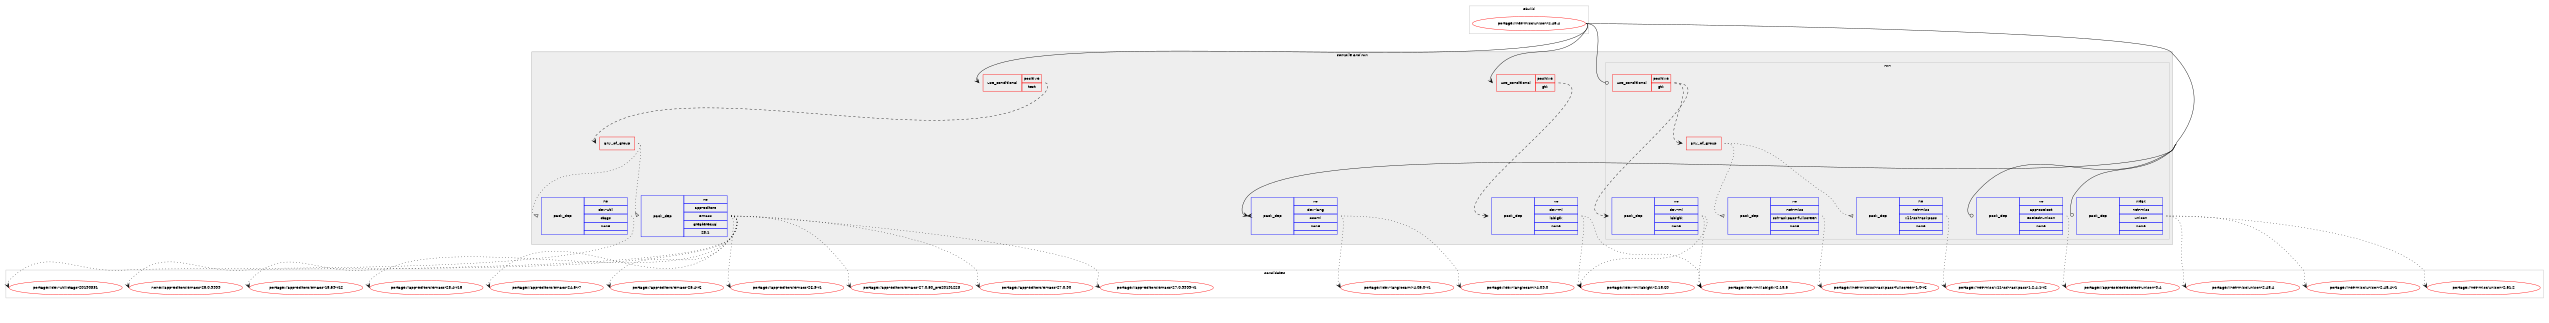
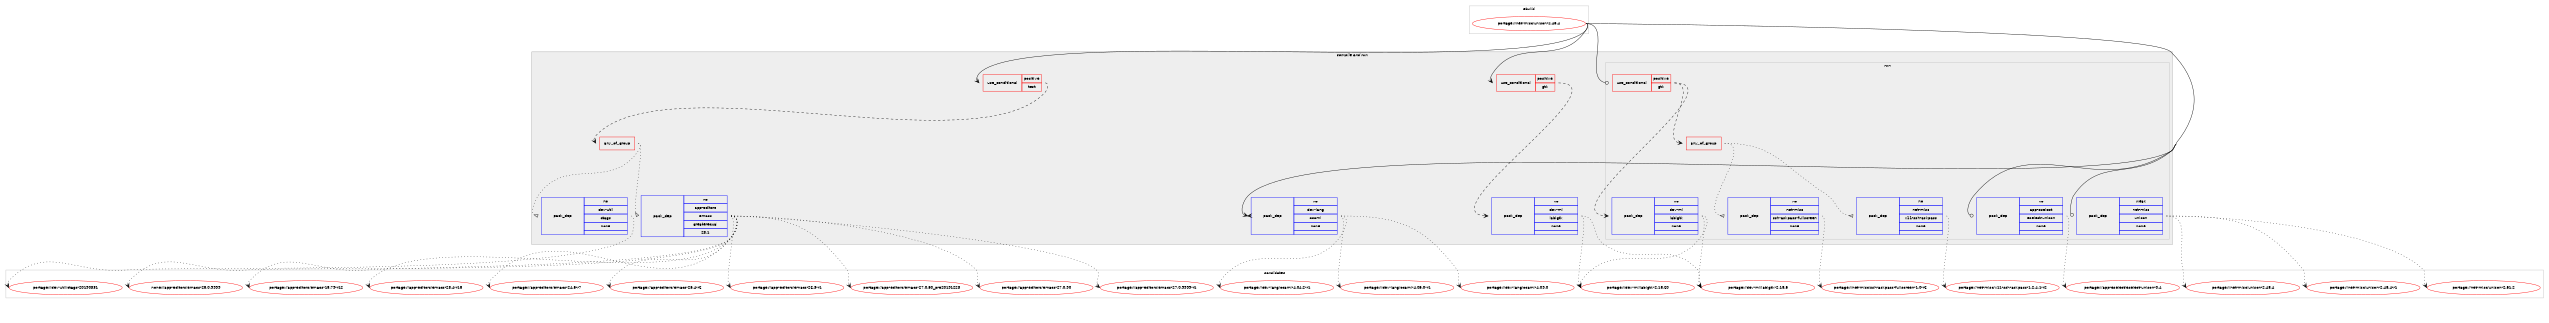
(306, 288) -> (306, 288)
none -> (1277, 288)
